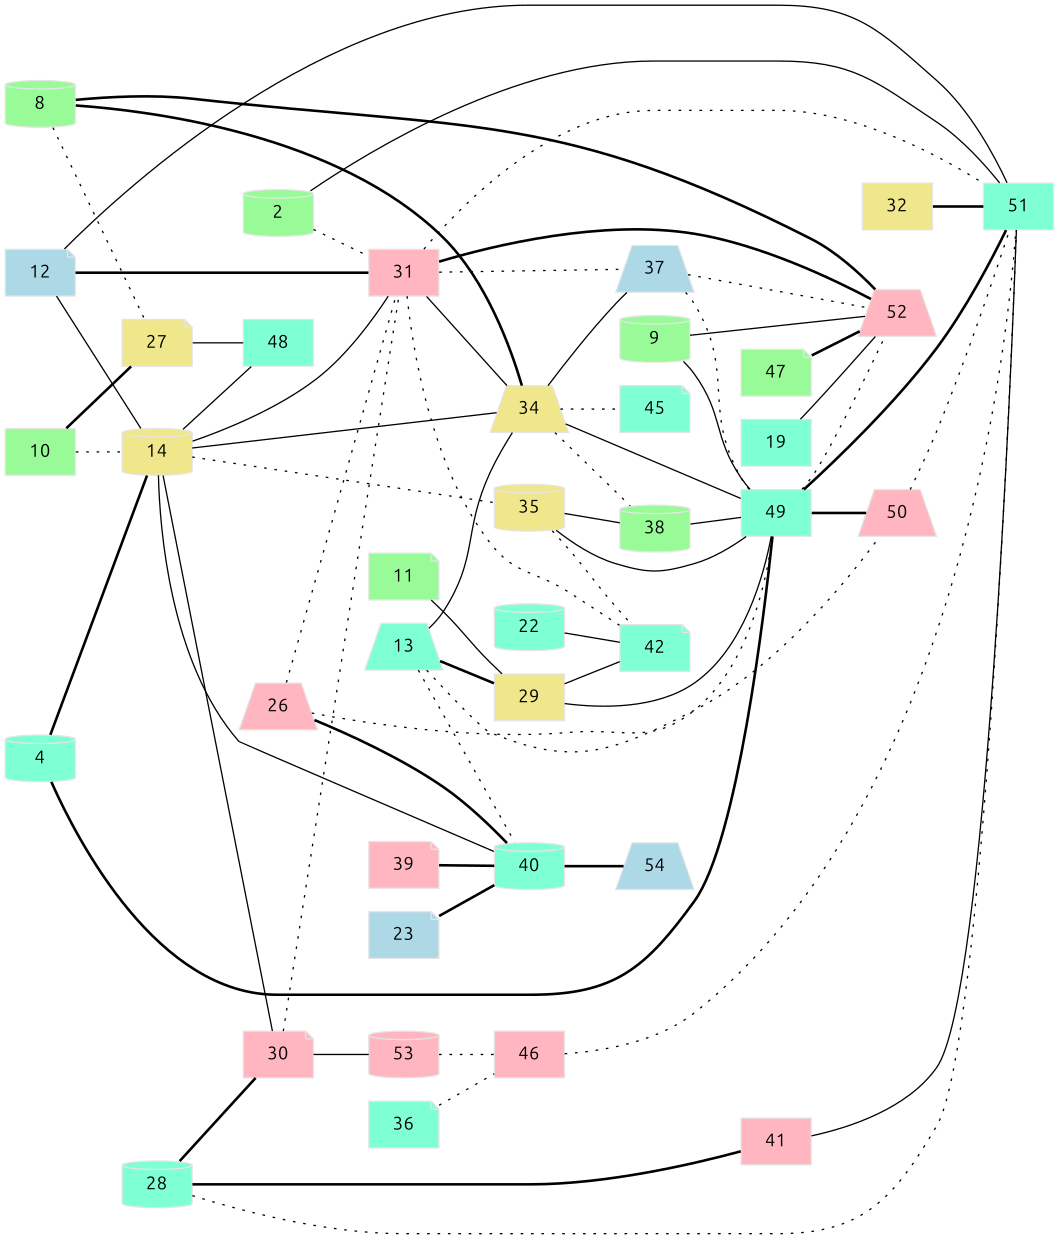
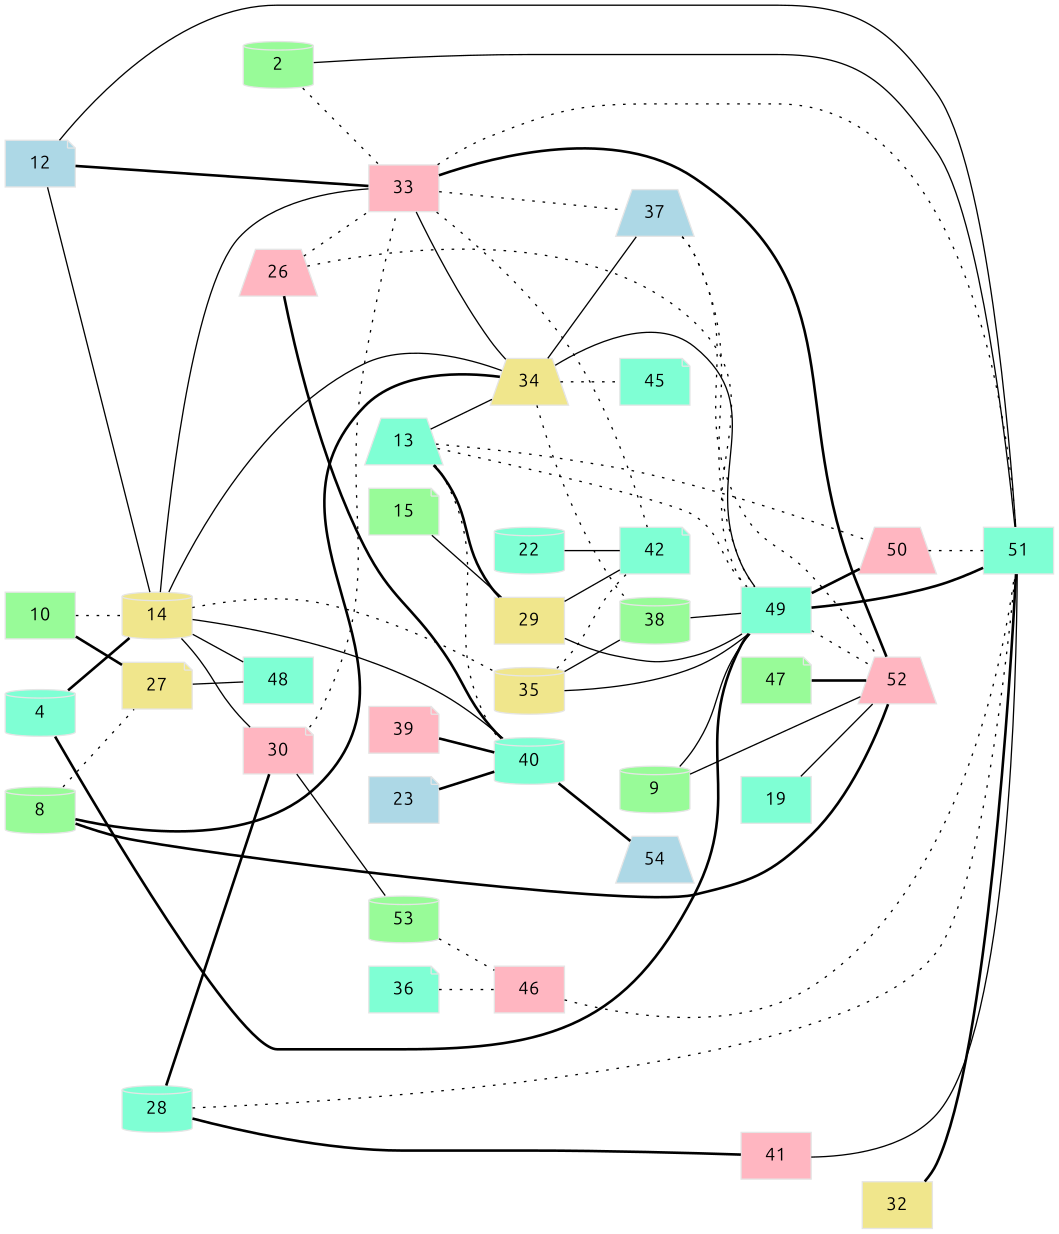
(404, 273) -> (404, 188)
none -> (611, 489)
(404, 577) -> (404, 512)
(404, 1054) -> (404, 919)
